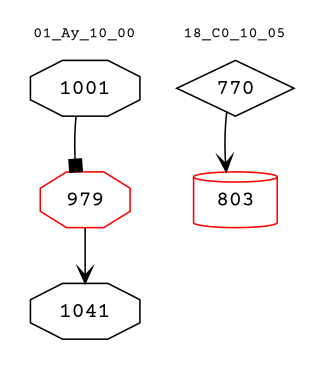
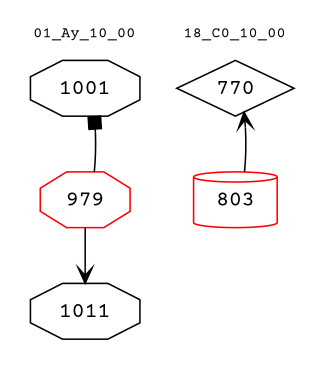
(235, 33) -> (235, 33)
(225, 134) -> (246, 150)
(75, 136) -> (96, 152)
(85, 311) -> (85, 311)
